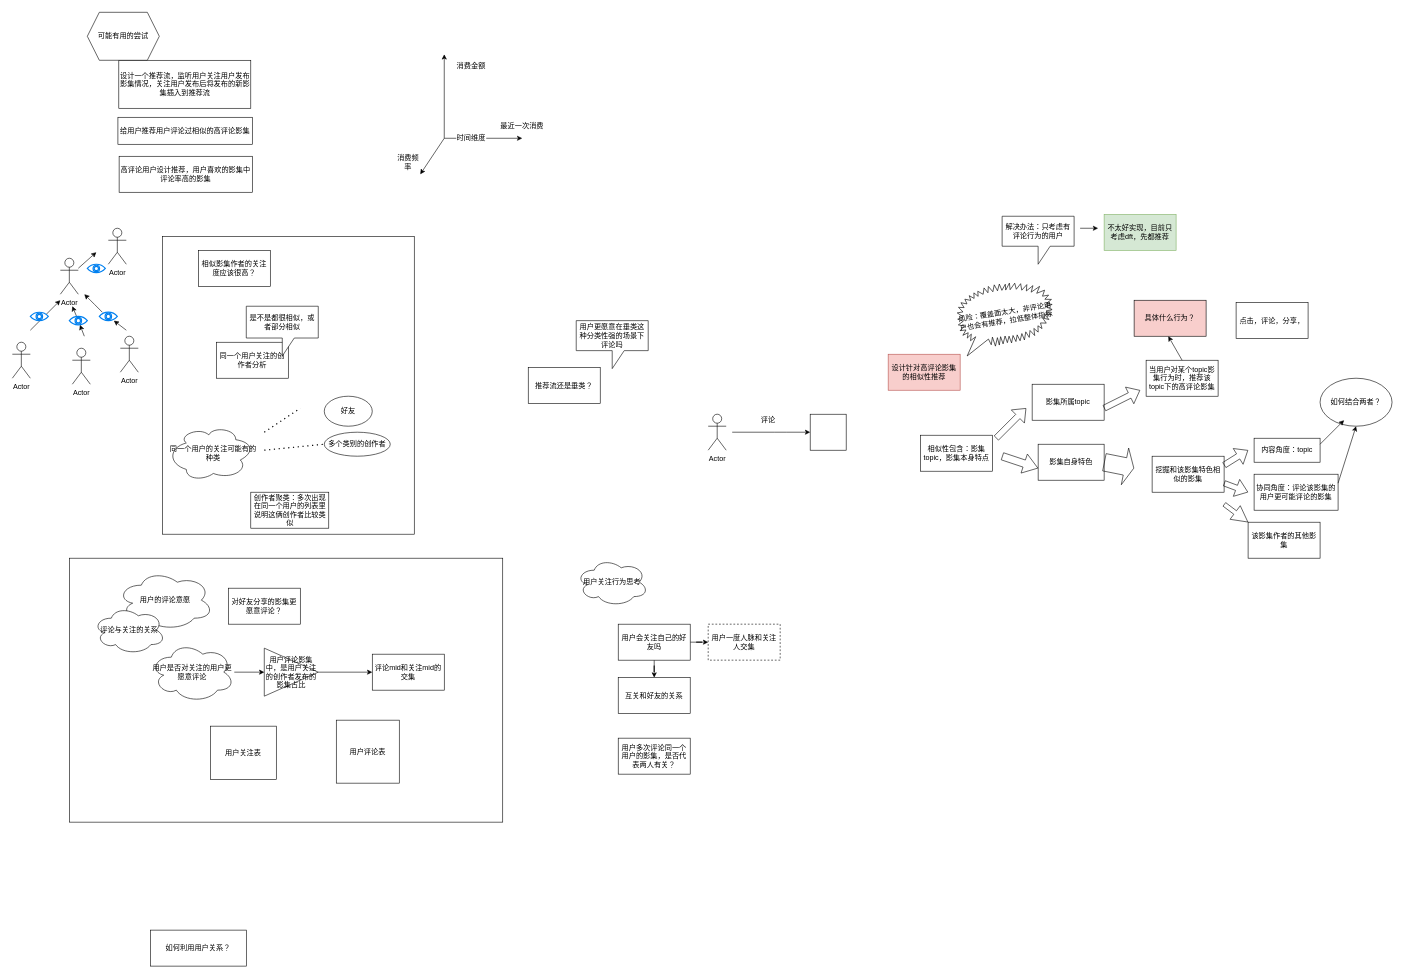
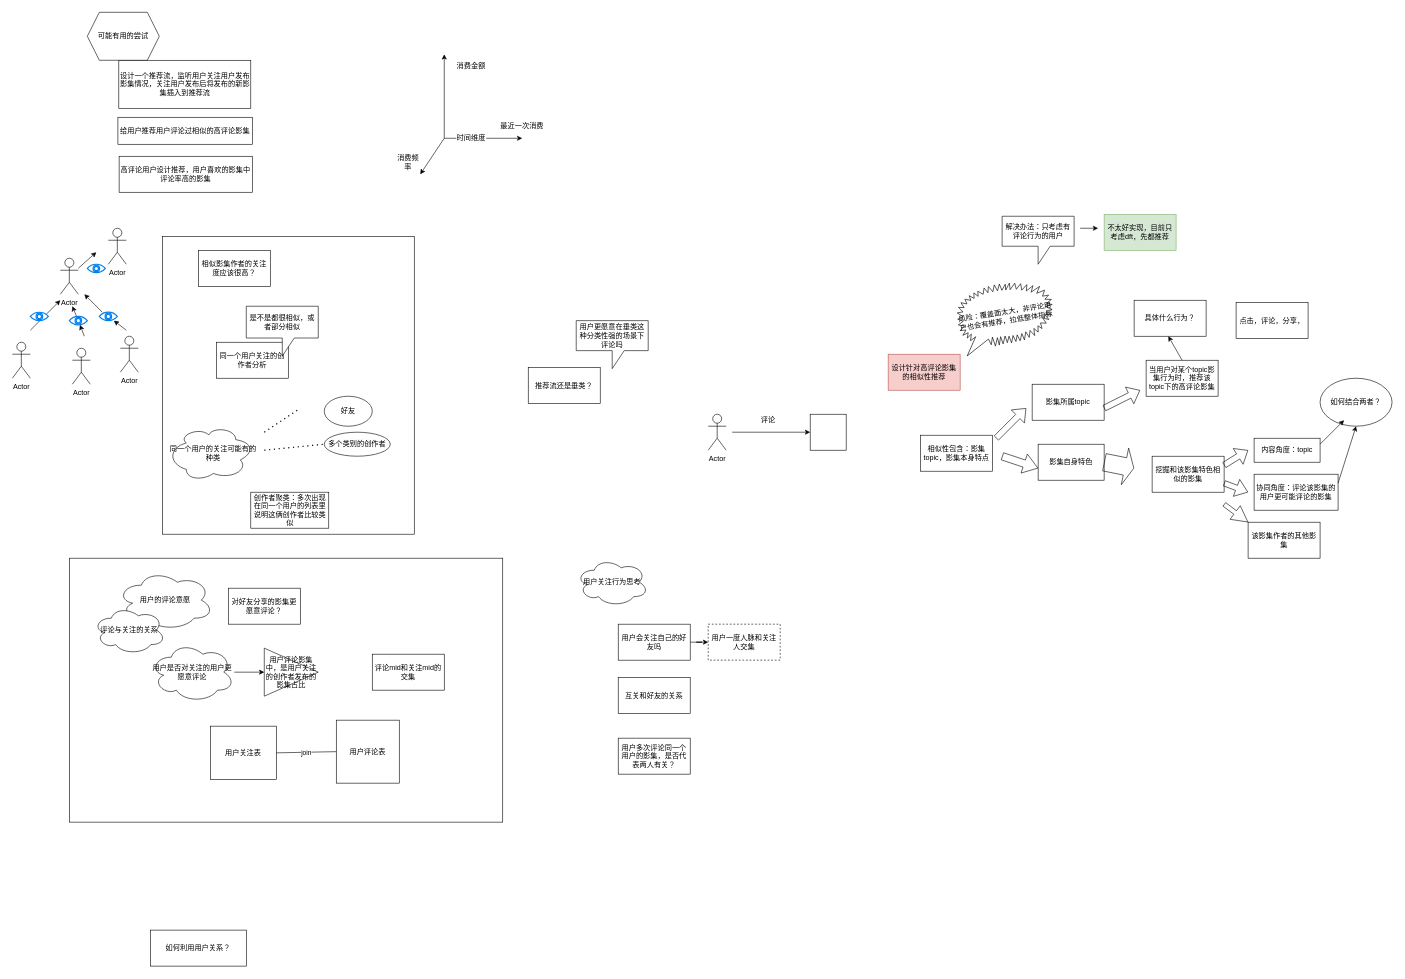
(1170, 318) -> (1170, 318)
(654, 670) -> none
(366, 672) -> none
none -> (306, 752)
